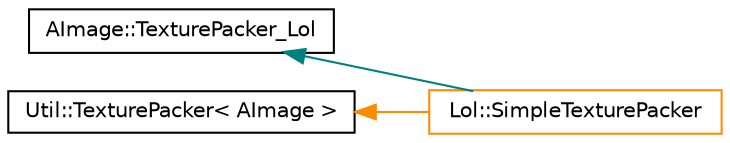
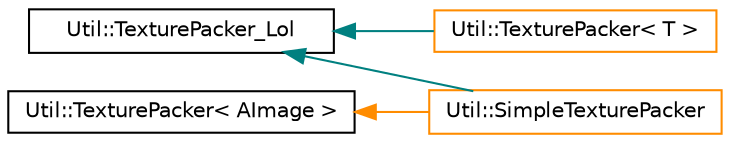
(181, 31) -> (181, 31)
none -> (575, 31)
(575, 112) -> (575, 112)
